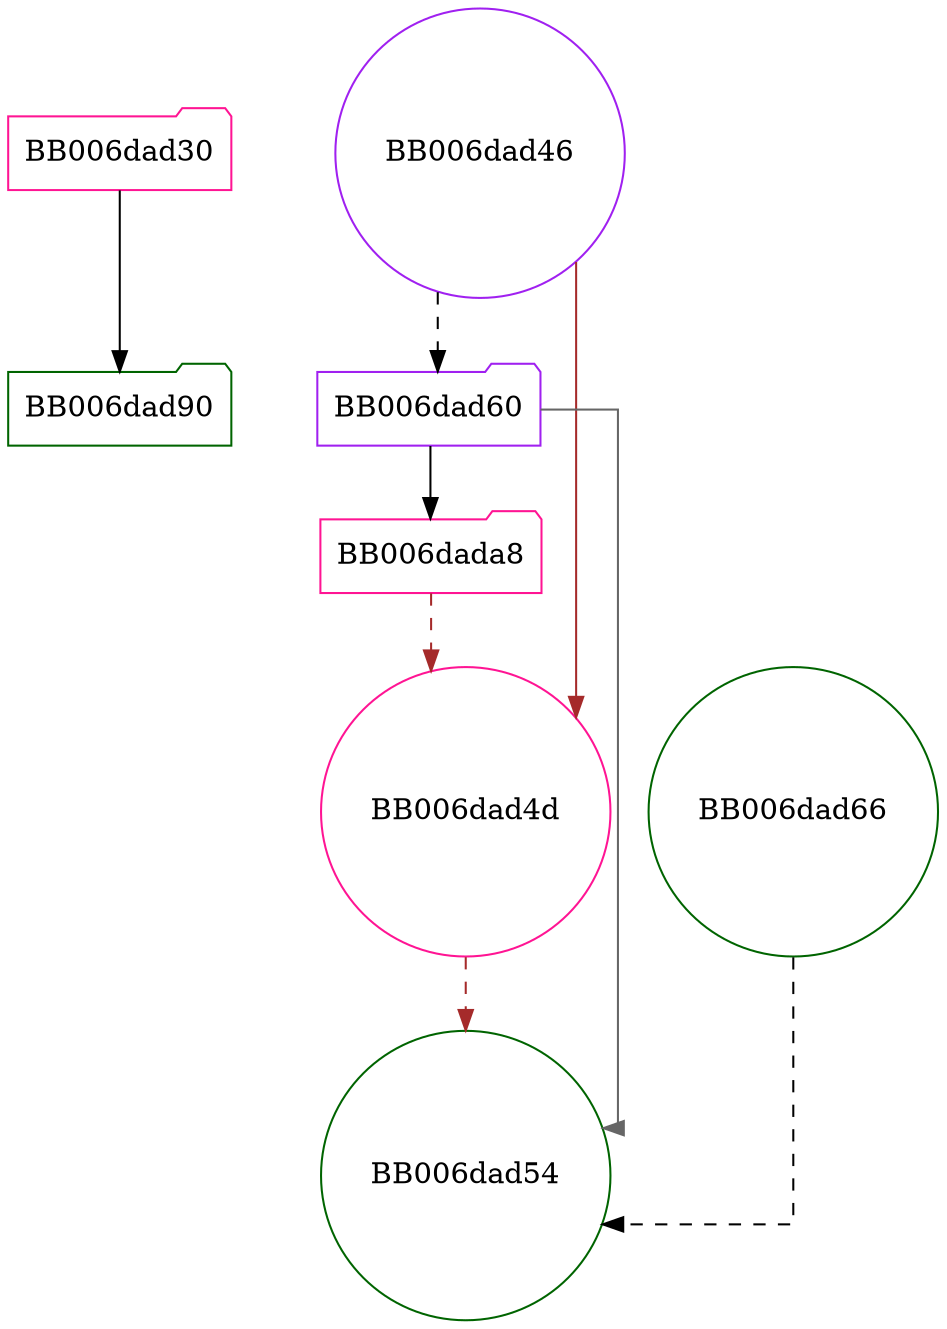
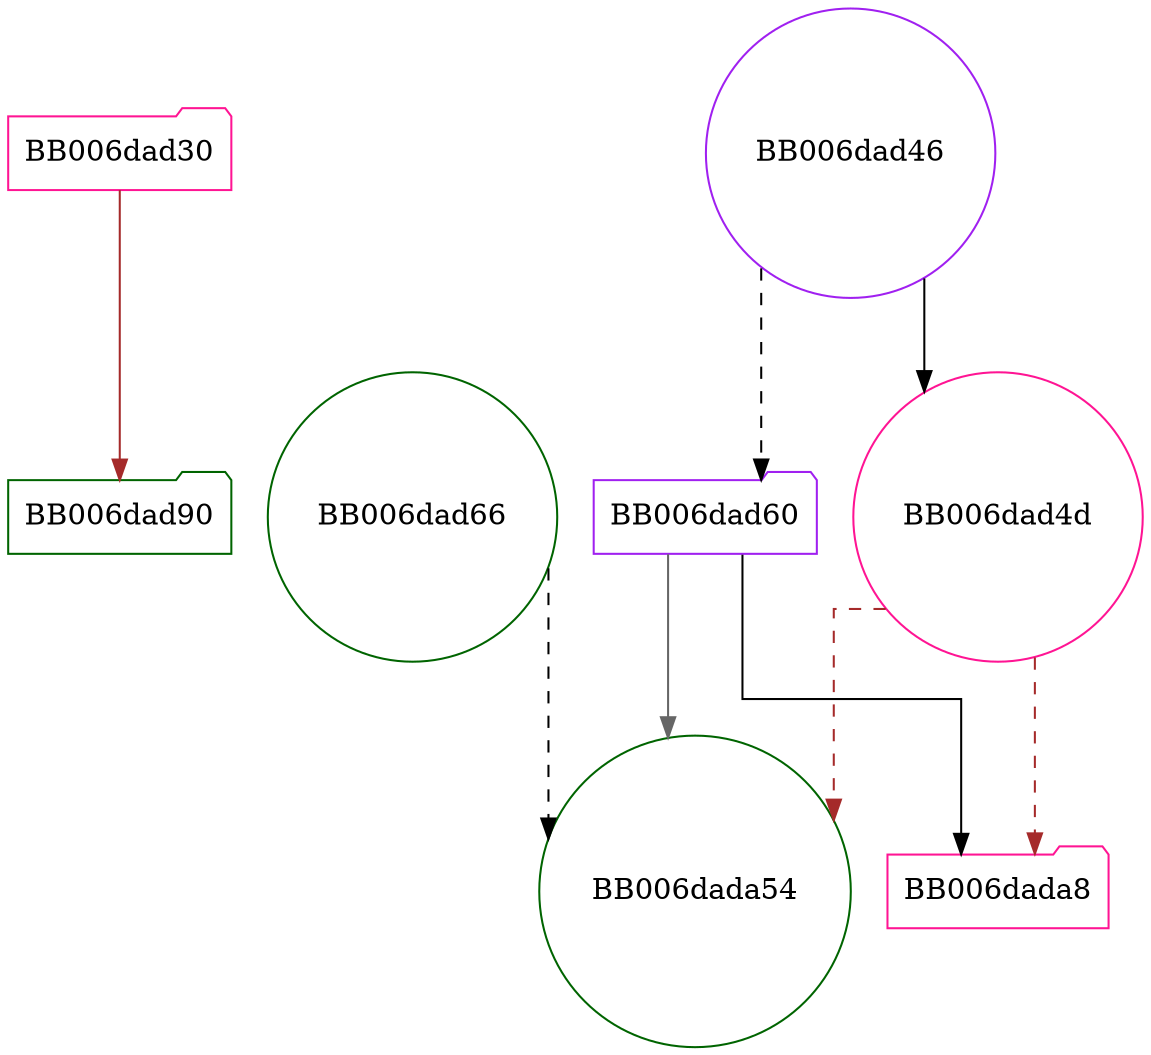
(120, 271) -> (120, 325)
(576, 479) -> (924, 325)
(431, 622) -> (1035, 745)
(466, 1176) -> (695, 891)
